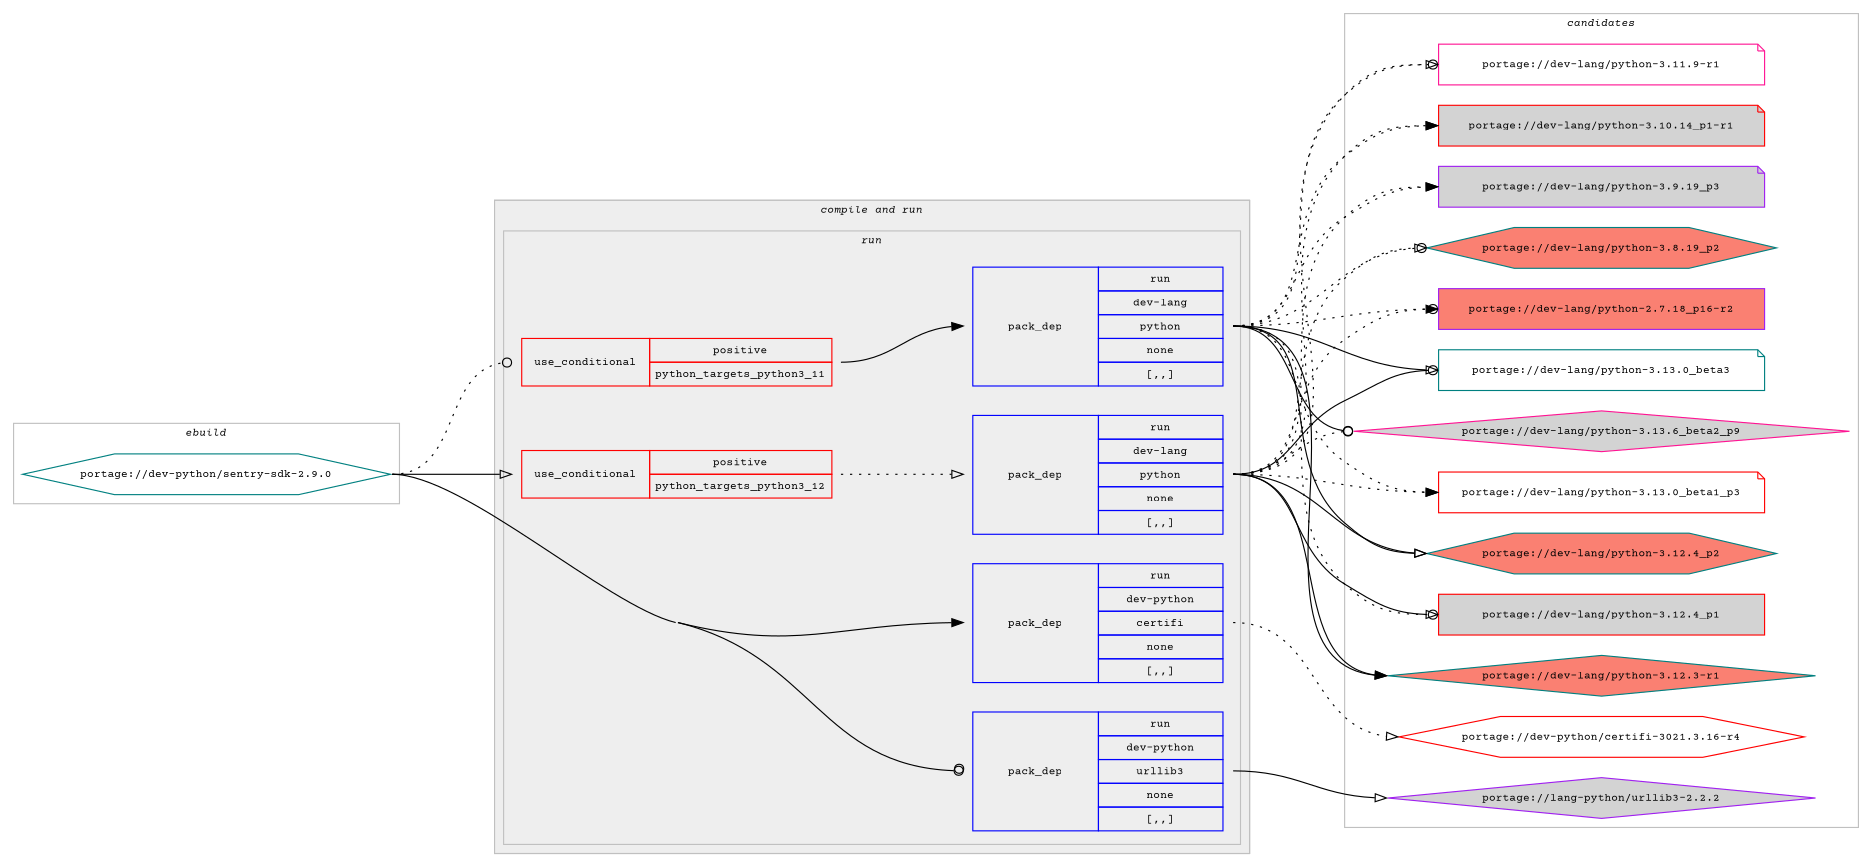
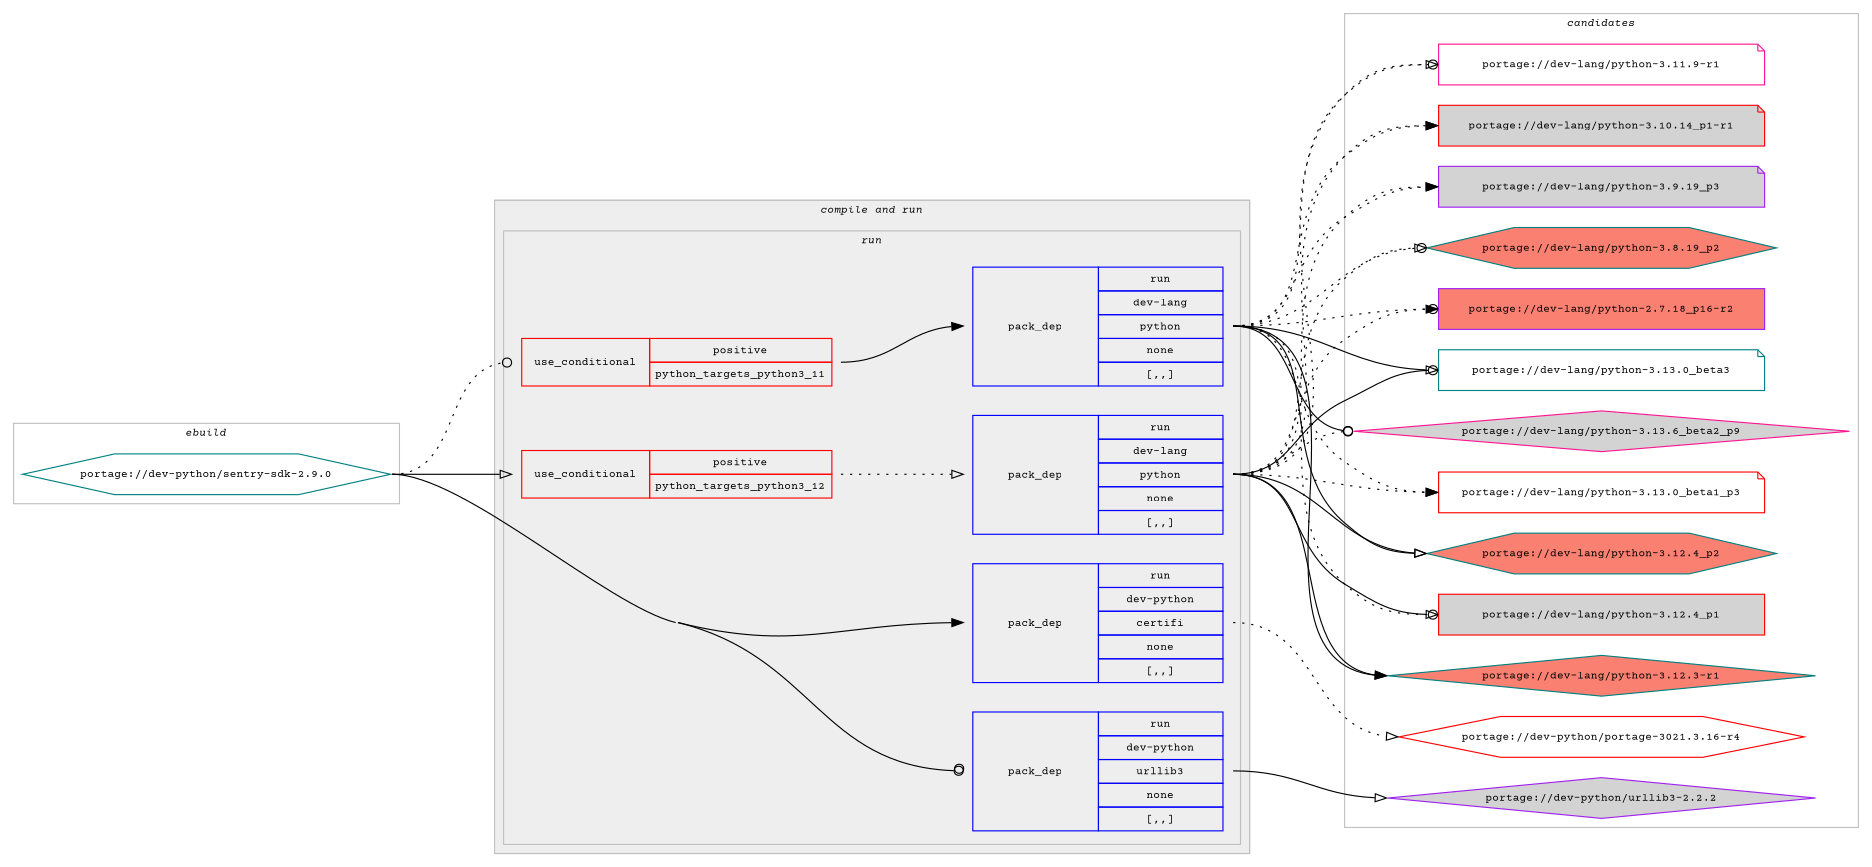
(1602, 737) -> (1602, 737)
(1602, 798) -> (1602, 798)
